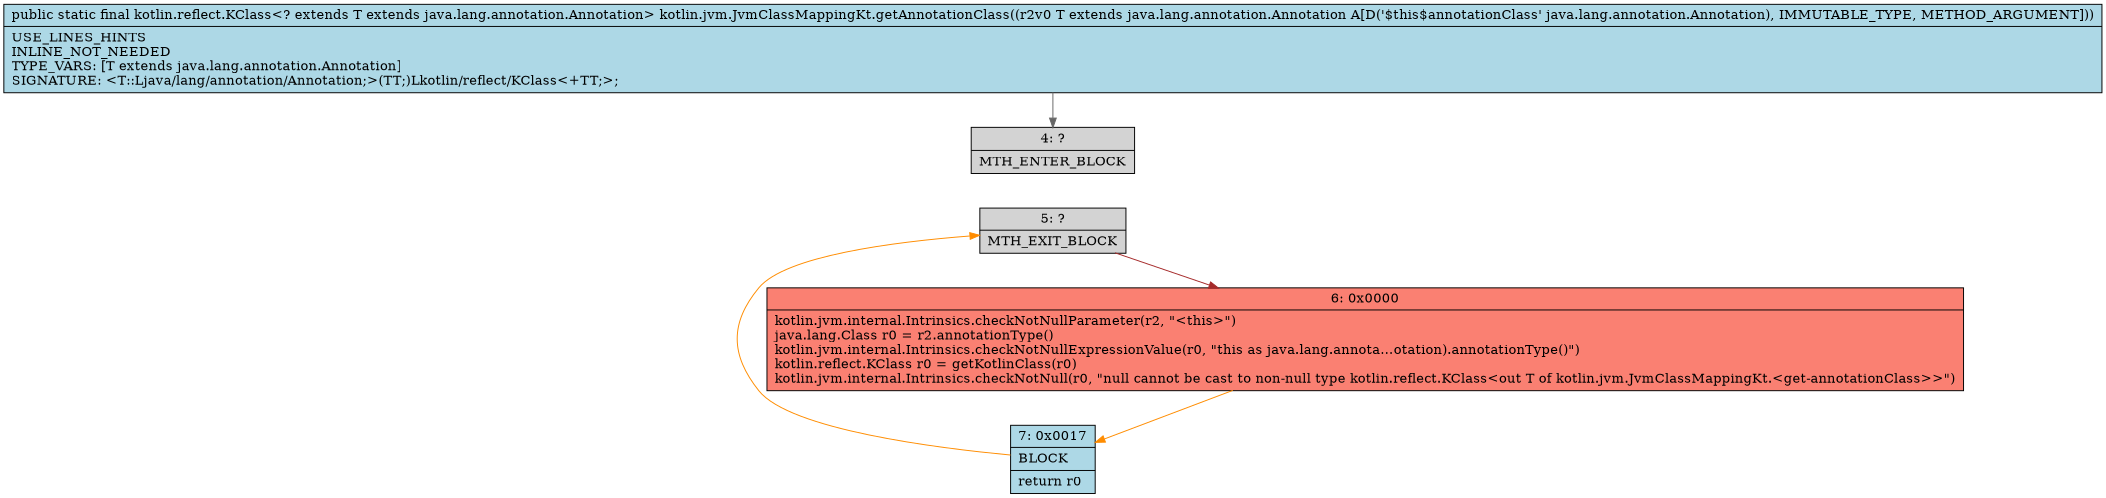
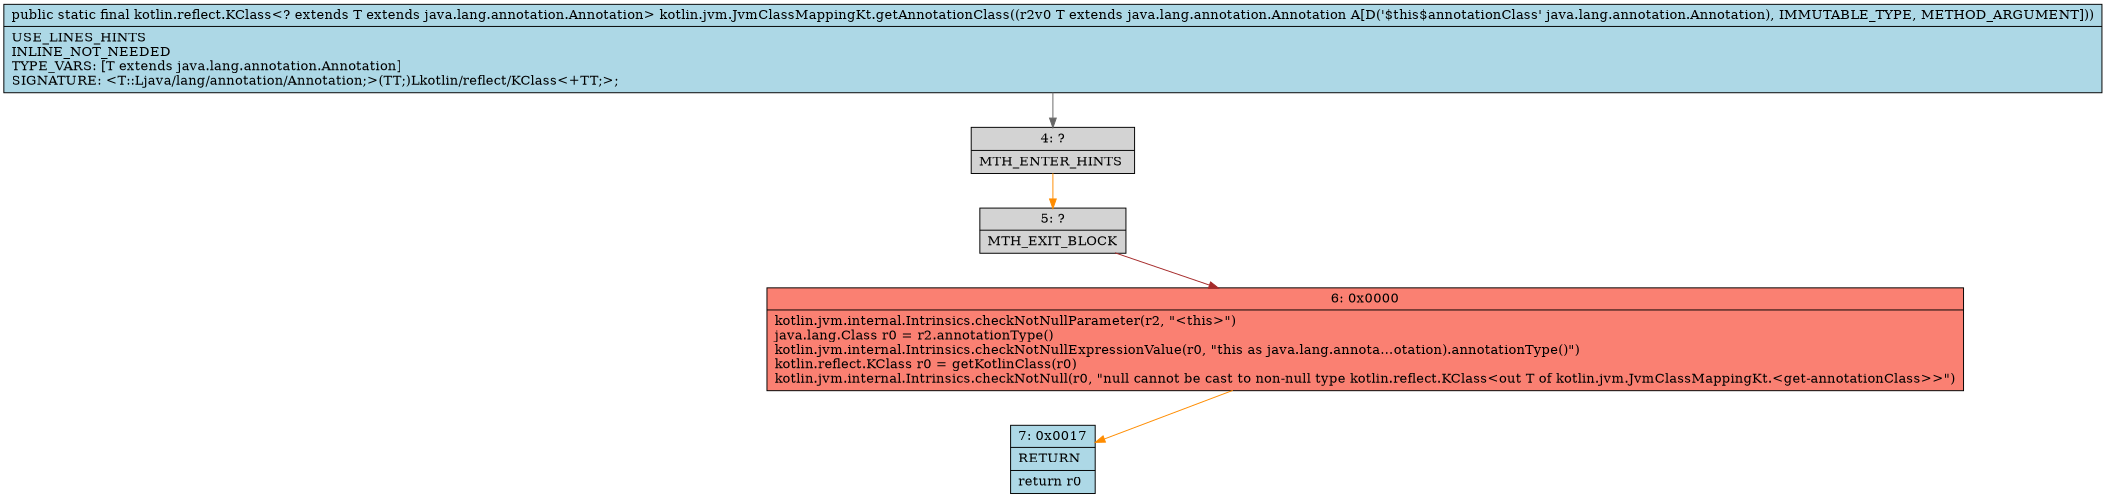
(1053, 161) -> (1051, 161)
(741, 360) -> (1053, 186)
(1043, 458) -> (1050, 458)
